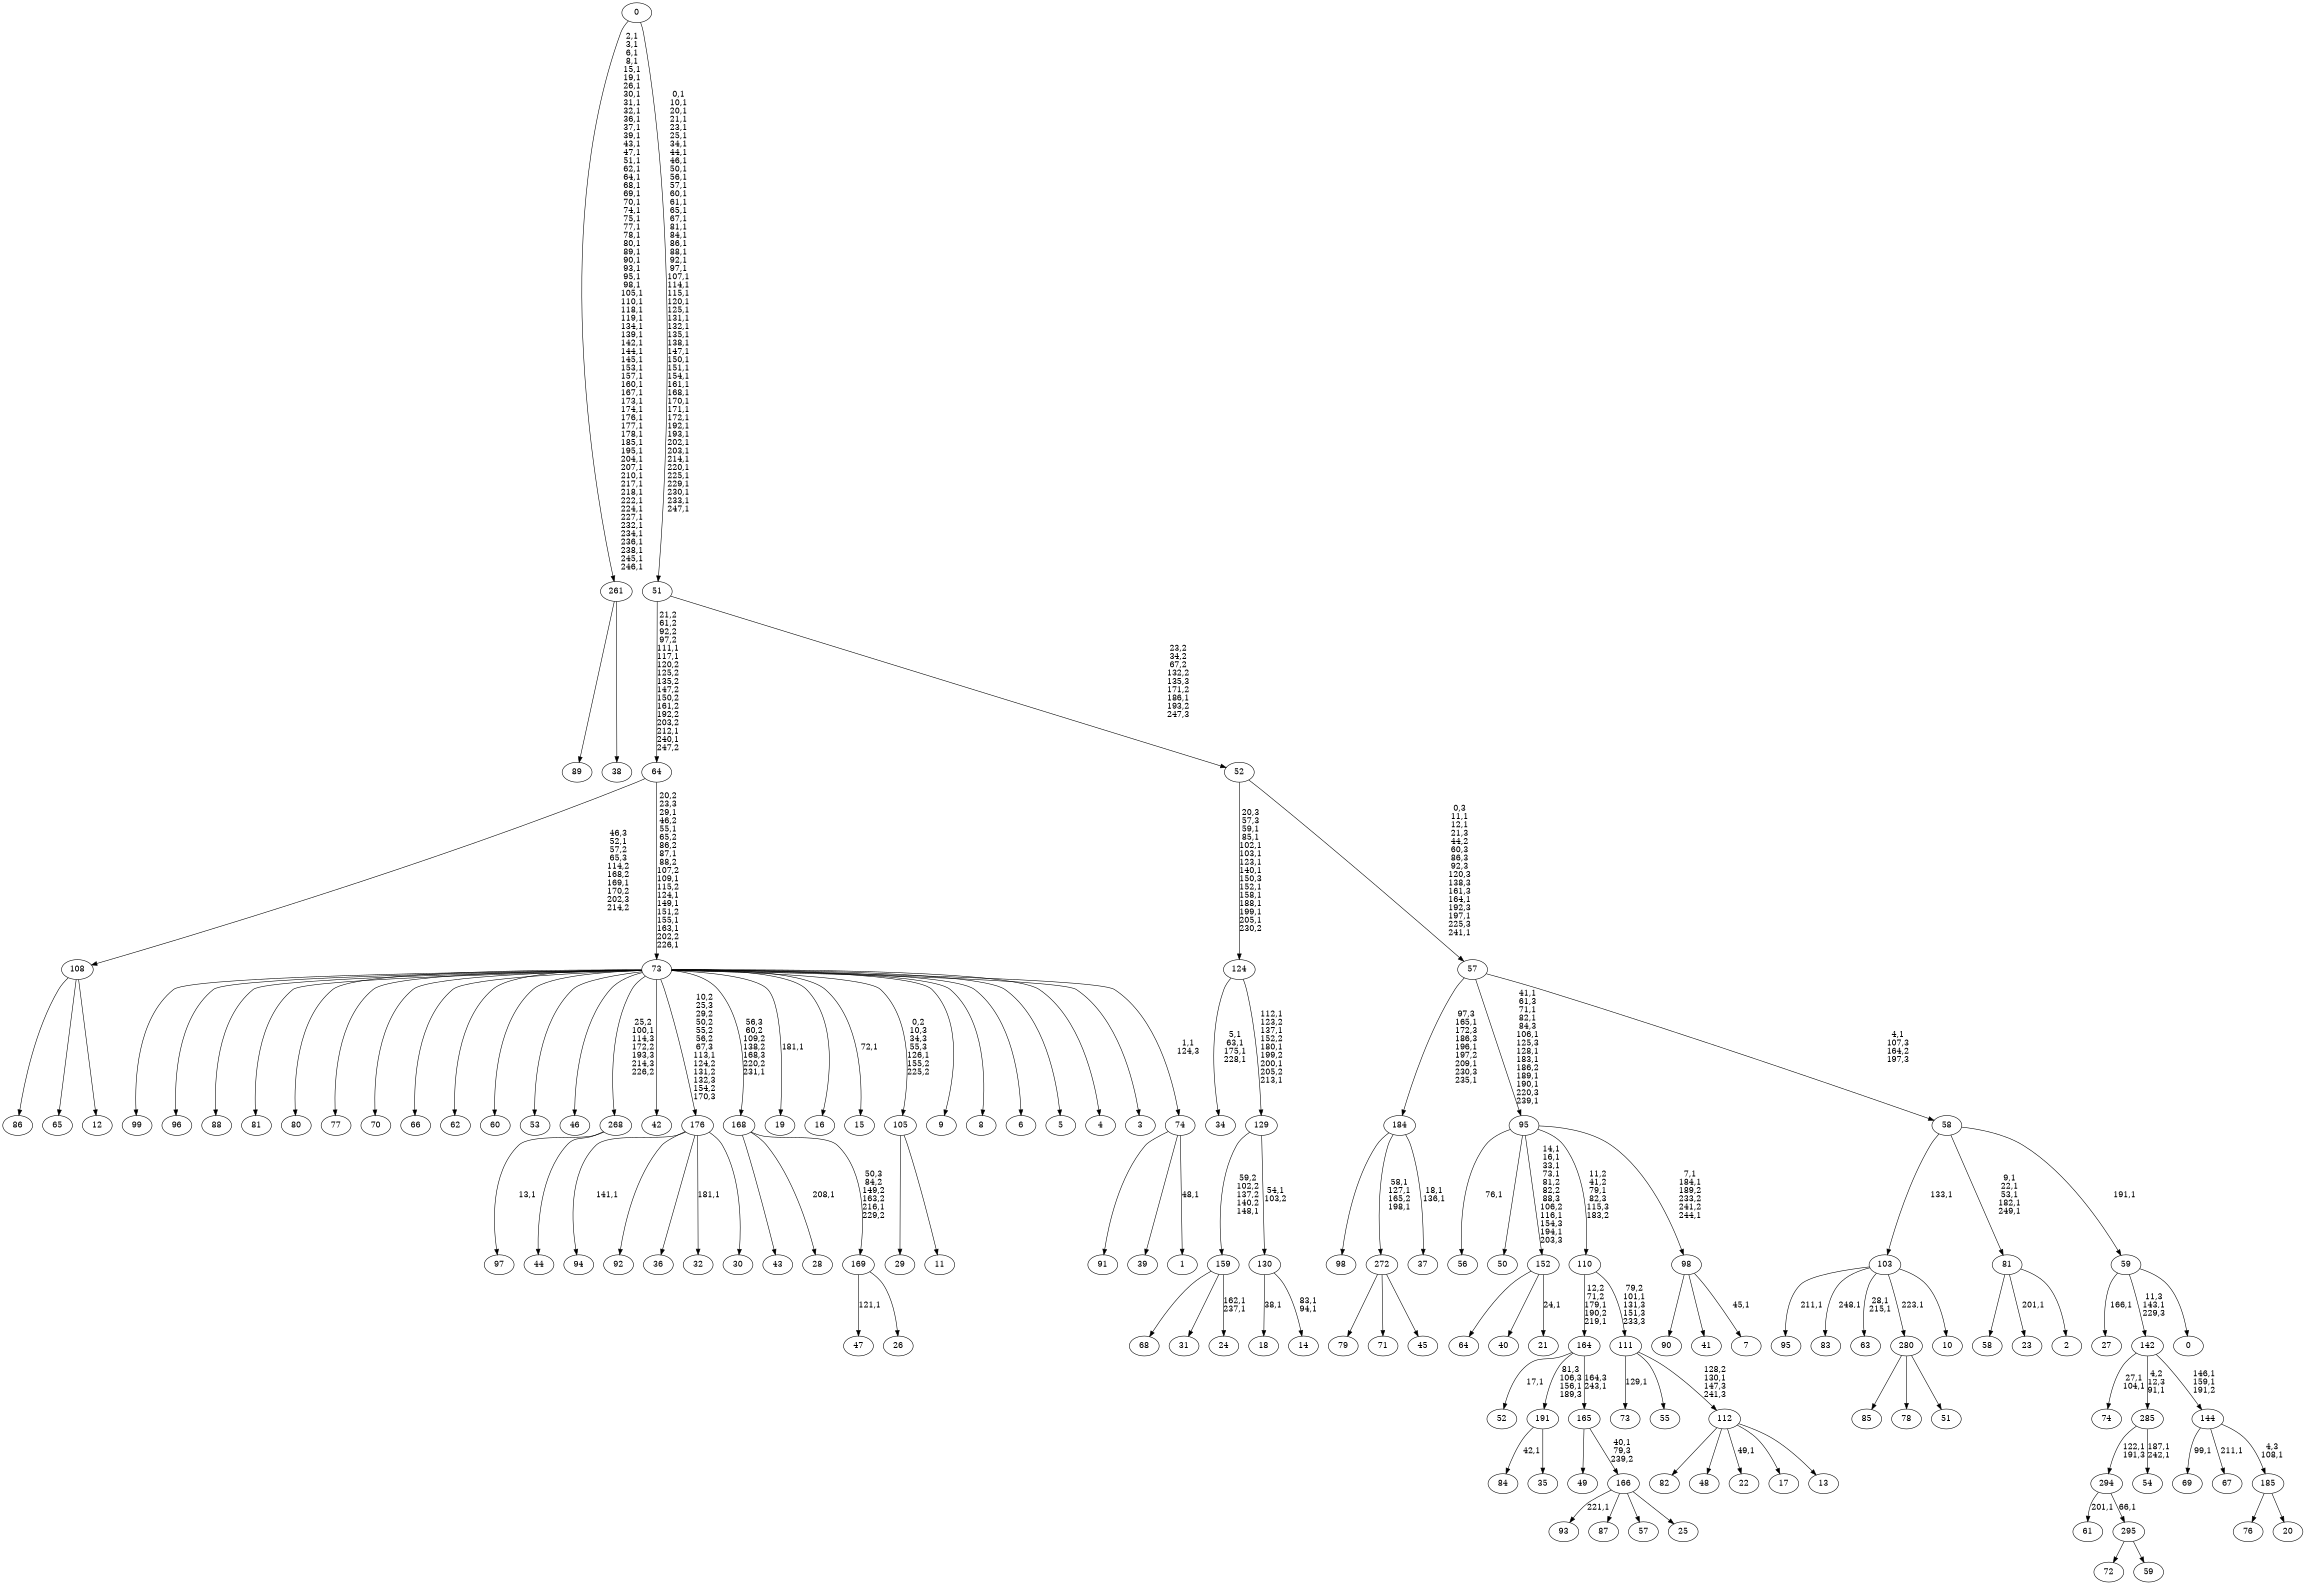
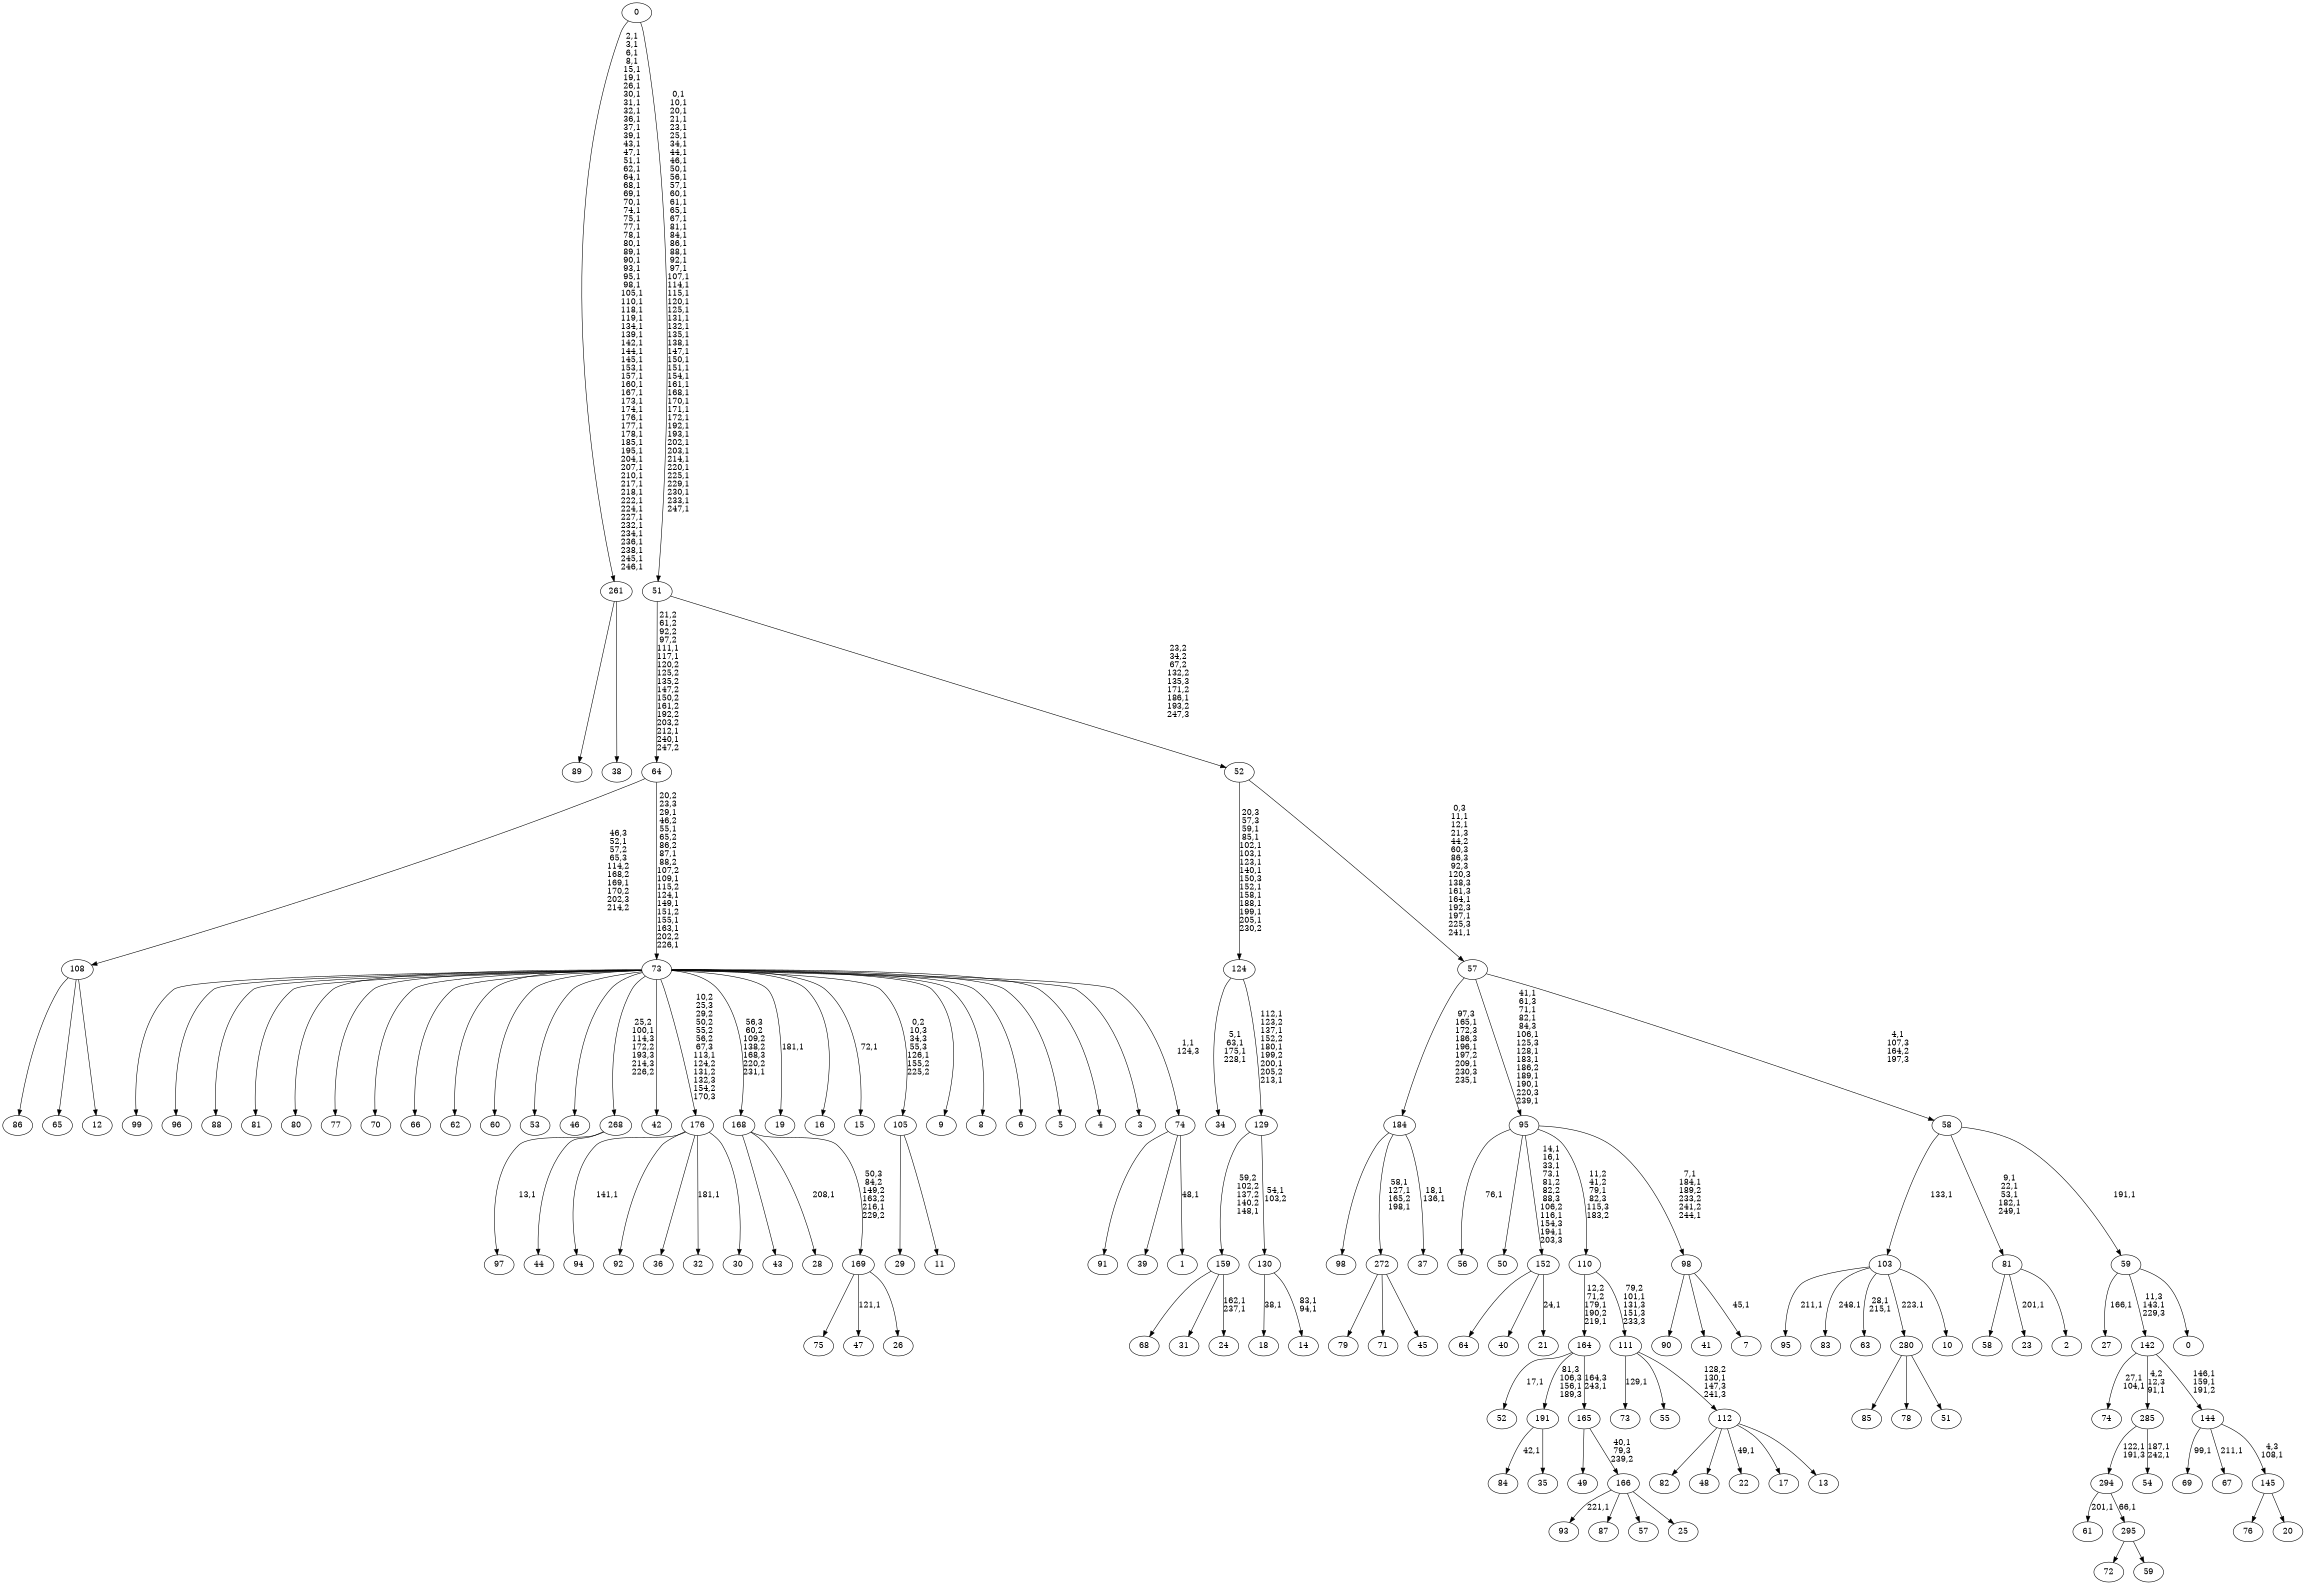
none -> (819, 1346)
(2268, 1484) -> (2268, 1484)
